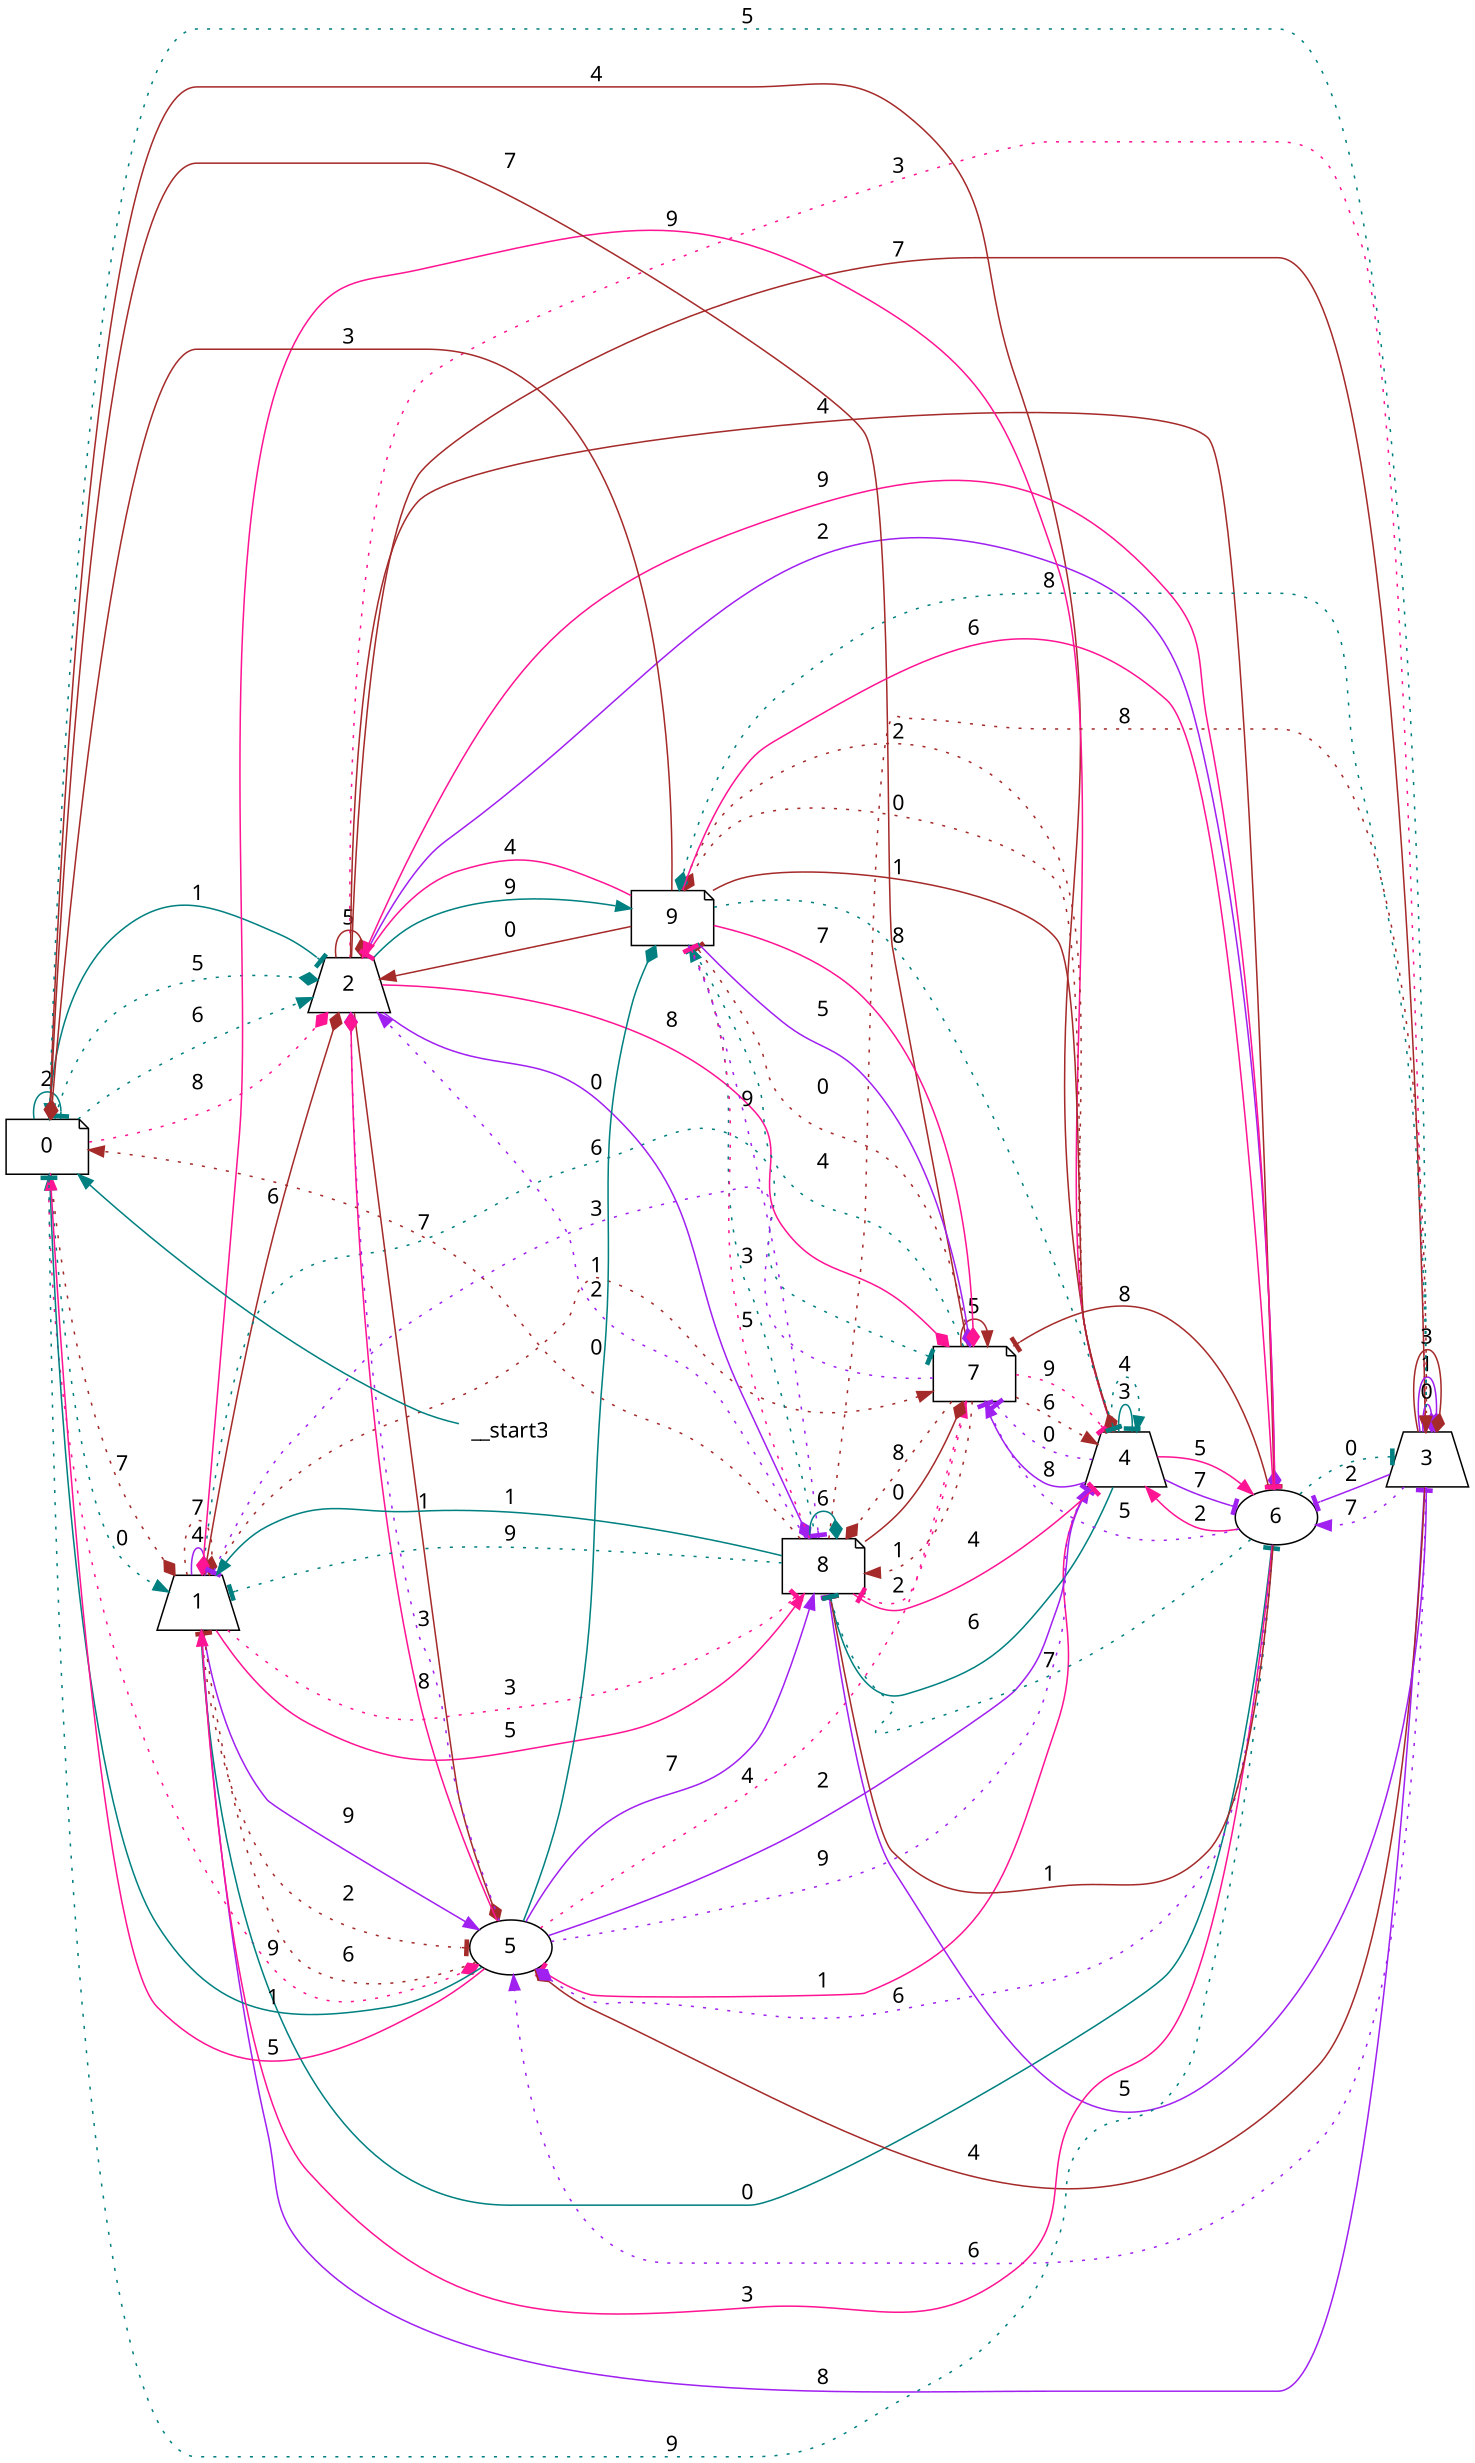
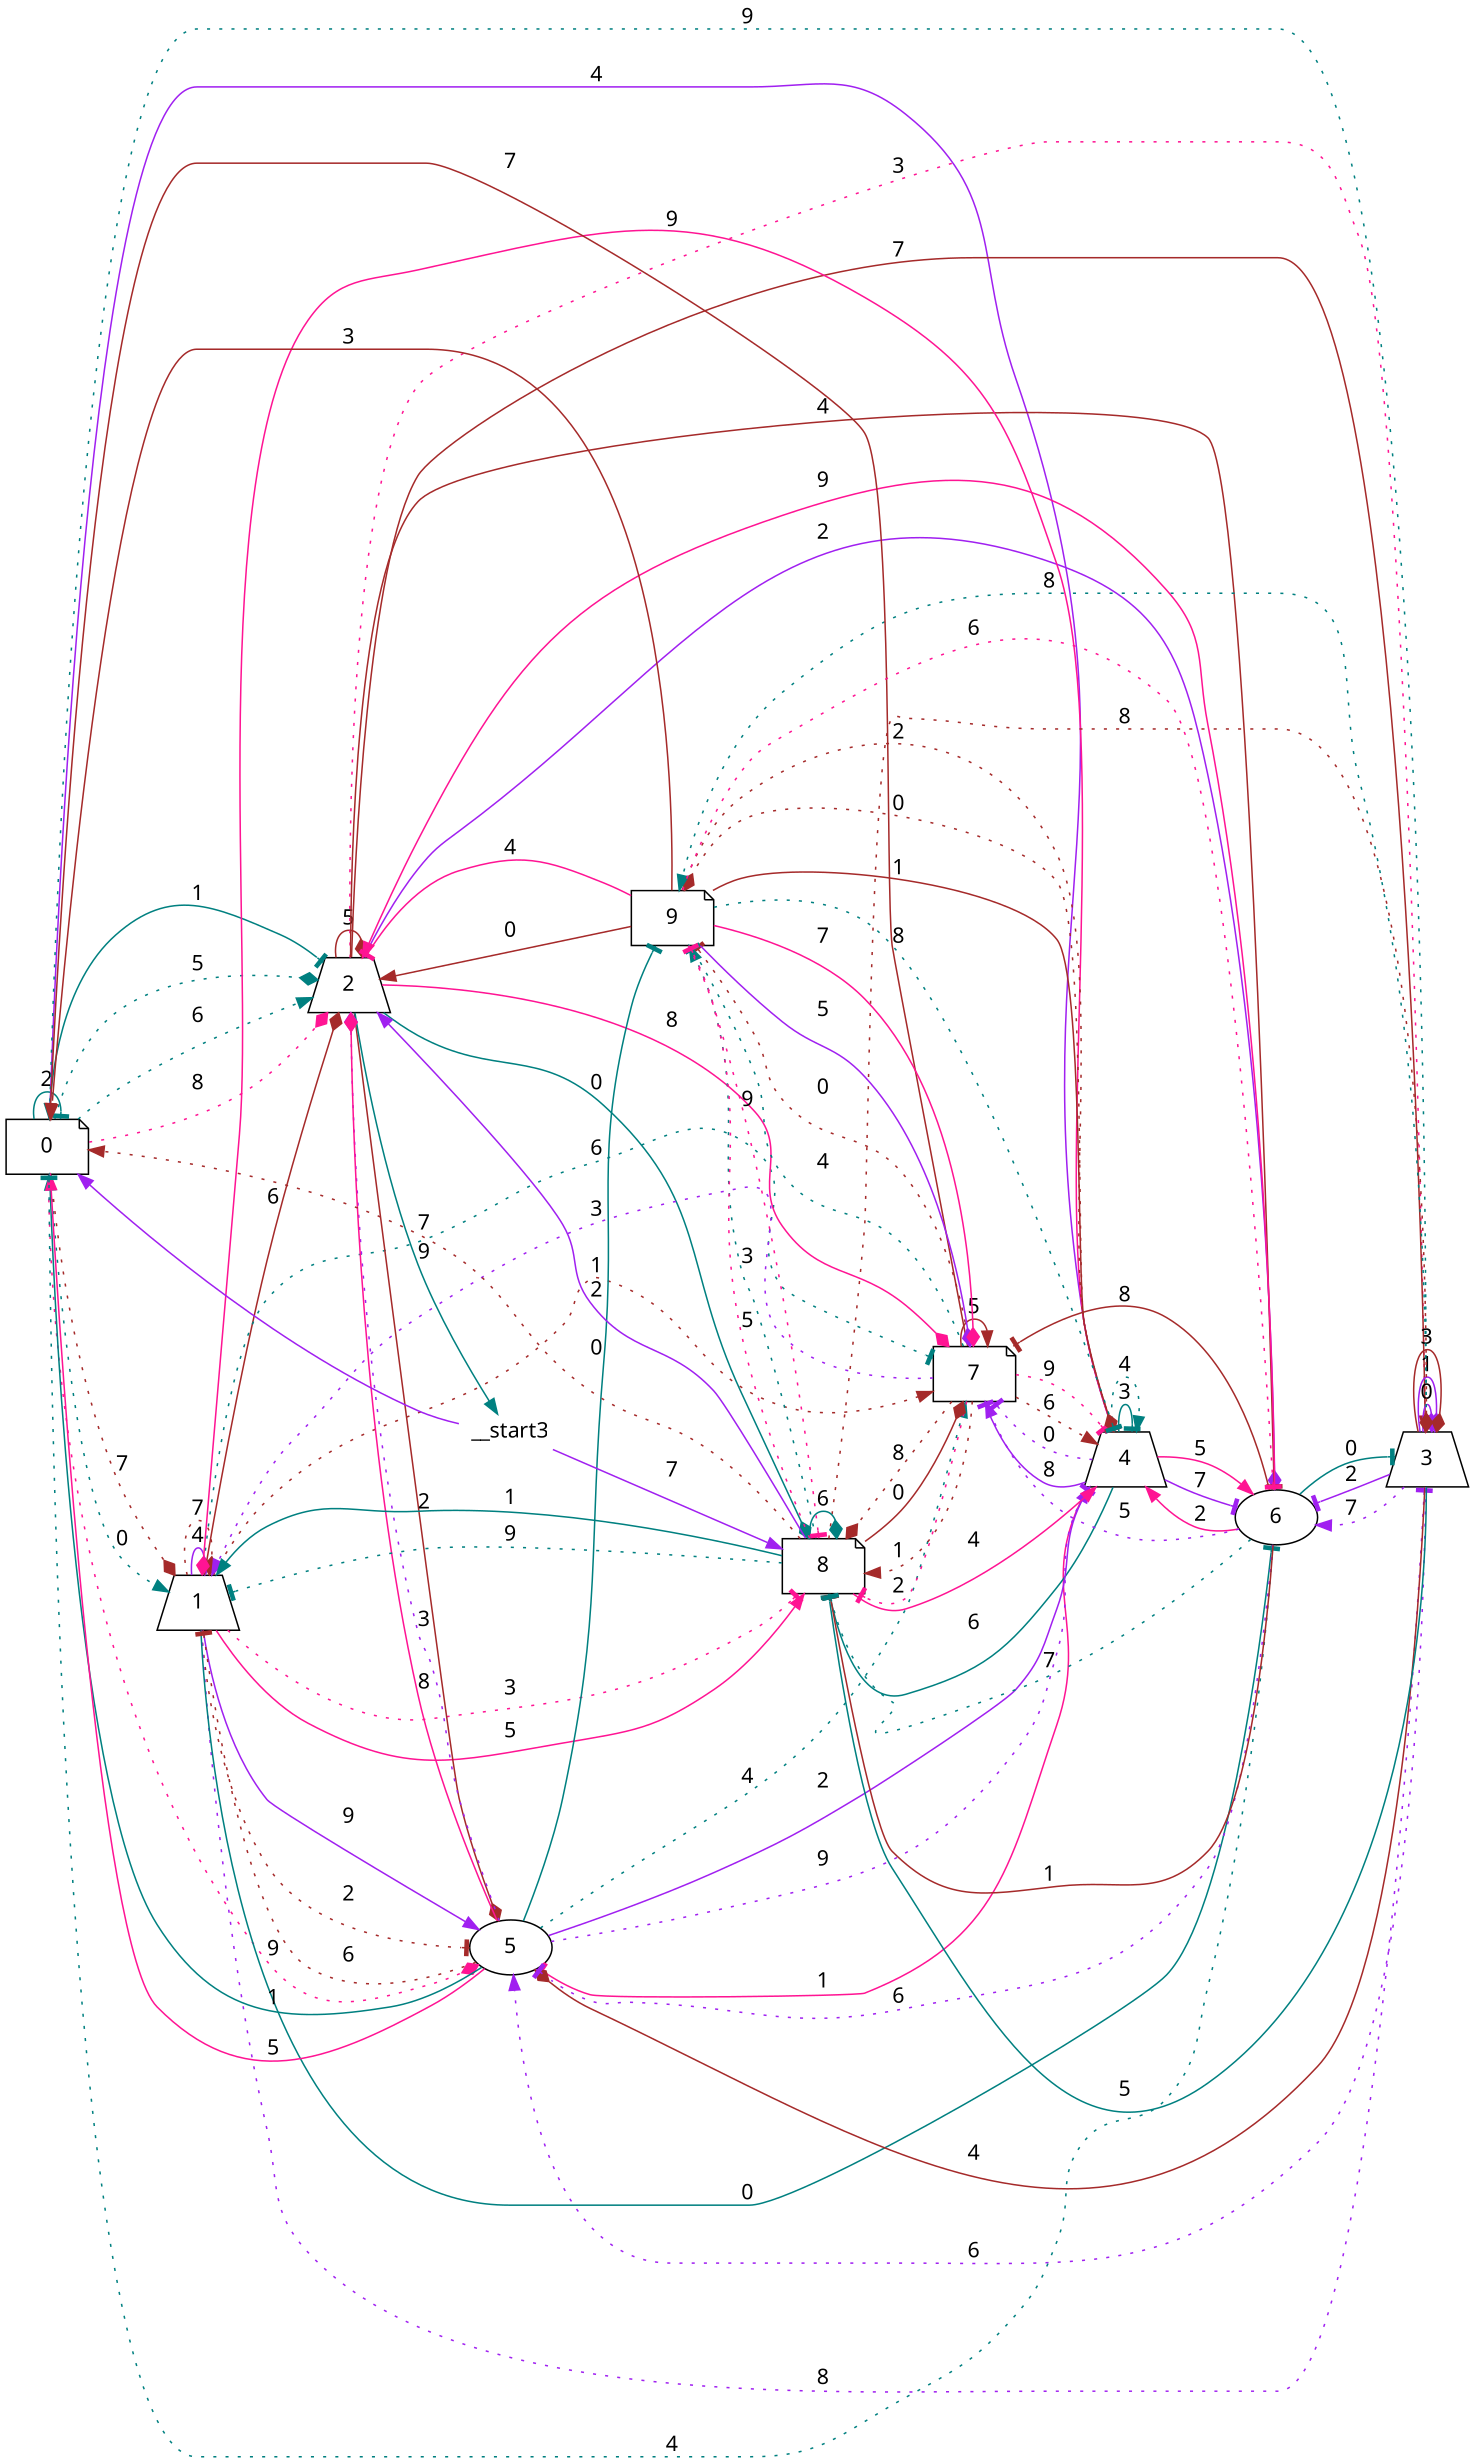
(748, 18) -> (748, 18)
(703, 87) -> (703, 87)
(539, 212) -> (539, 212)
(250, 349) -> (250, 349)
(1337, 630) -> (1337, 630)
(1037, 729) -> (1037, 729)
(1198, 786) -> (1198, 786)
(487, 902) -> (401, 1215)
(758, 1175) -> (758, 1175)
(672, 1193) -> (672, 1193)
(579, 1229) -> (579, 1229)
(594, 1307) -> (594, 1307)
(272, 1328) -> (272, 1328)
(598, 1438) -> (598, 1438)
(1340, 1466) -> (1340, 1466)
(425, 1503) -> (425, 1503)
(980, 1575) -> (980, 1575)
(823, 1729) -> (823, 1729)
(692, 1787) -> (660, 1496)
(1060, 1978) -> (1060, 1978)
(1183, 2096) -> (1183, 2096)
(774, 2307) -> none
(856, 2392) -> (856, 2392)
(673, 2445) -> (673, 2445)
